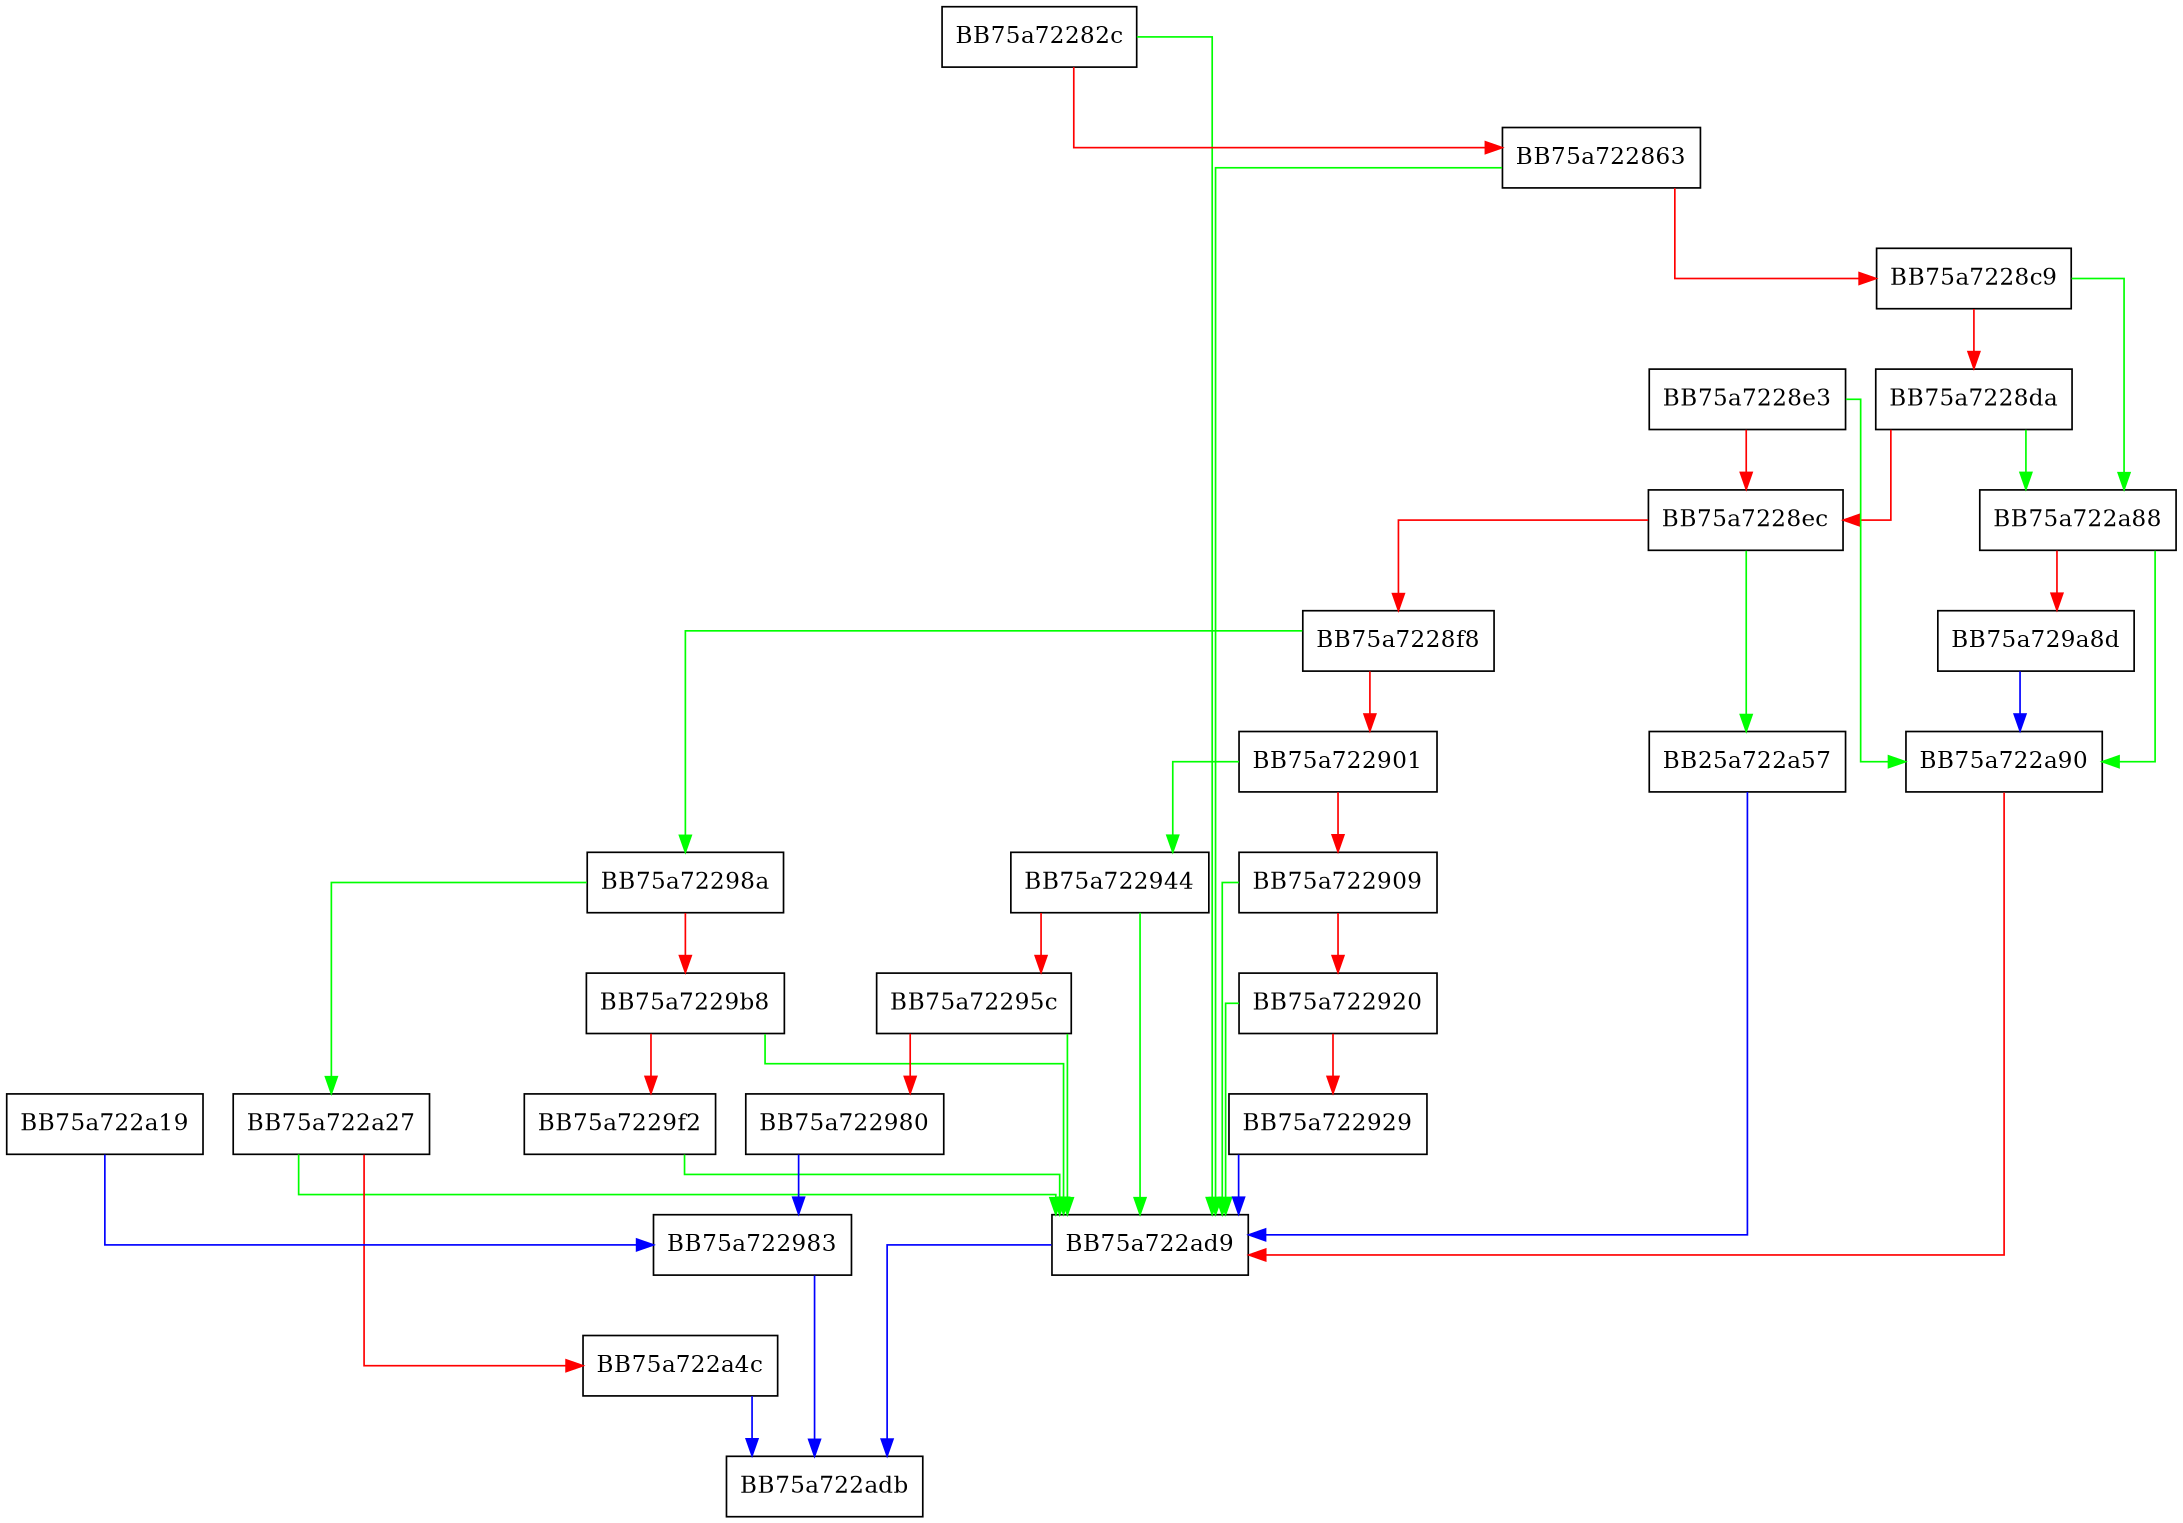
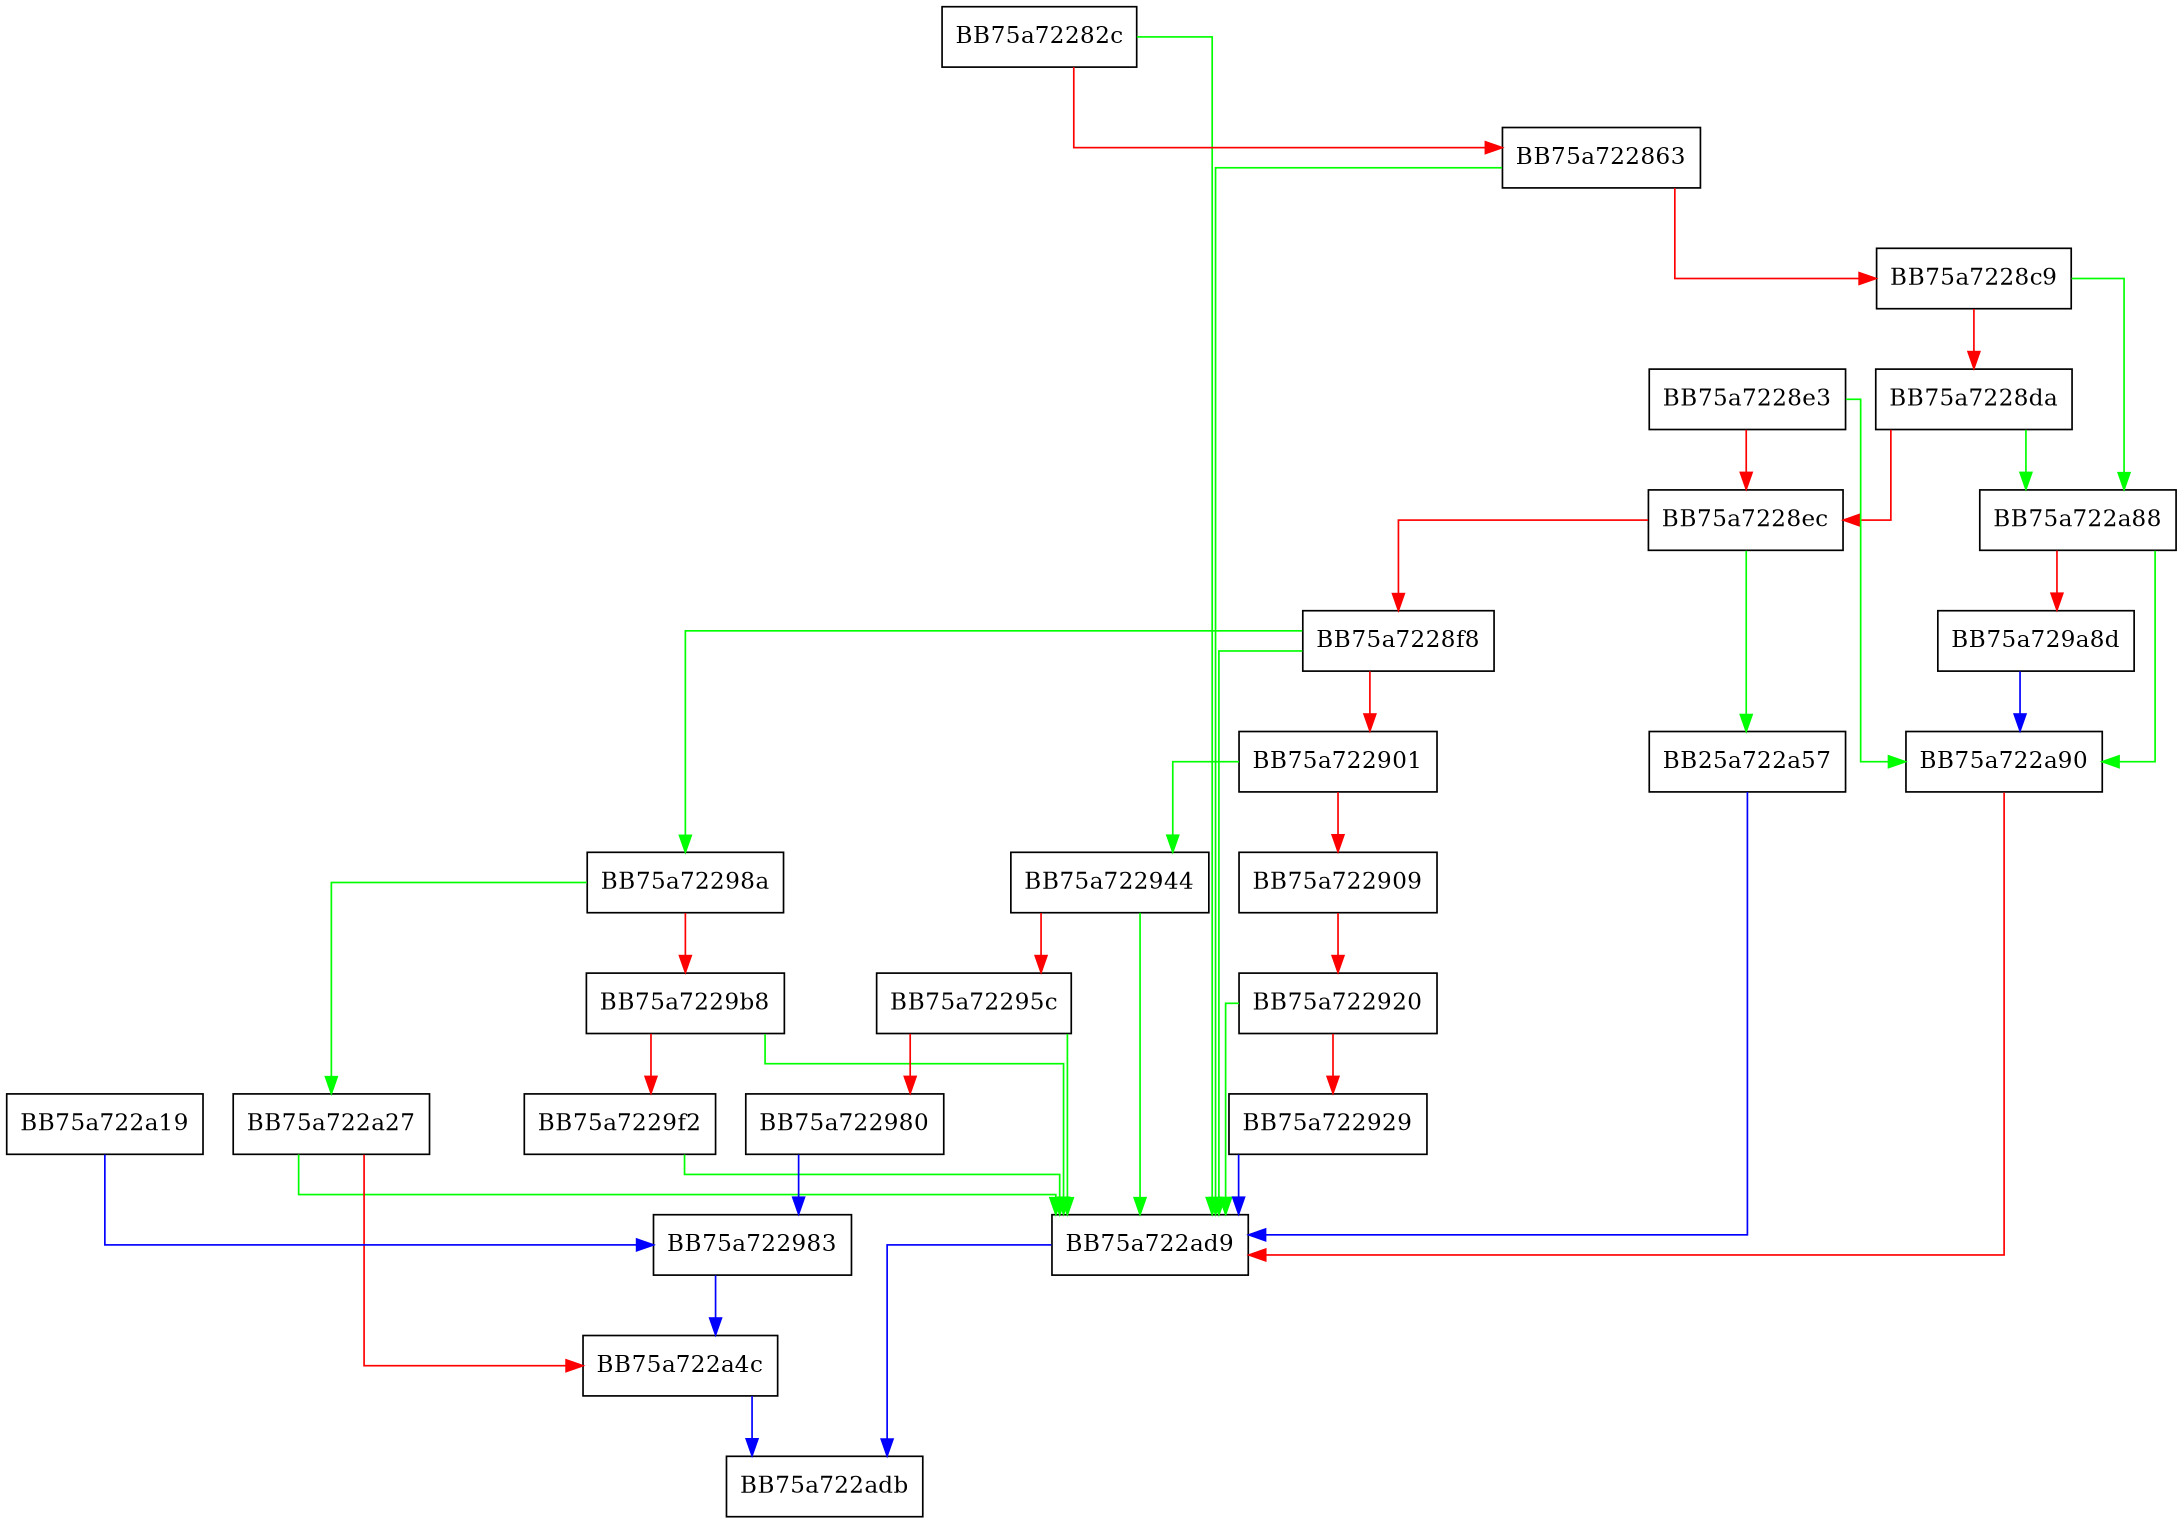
(1222, 1032) -> (1219, 883)
(815, 1357) -> (716, 1297)
